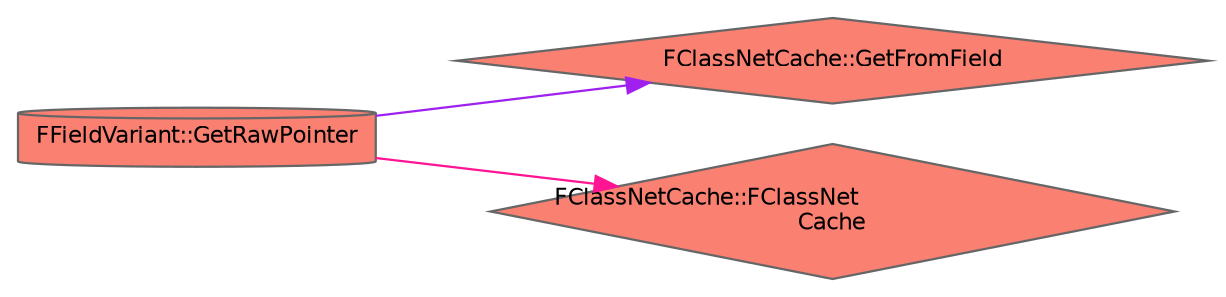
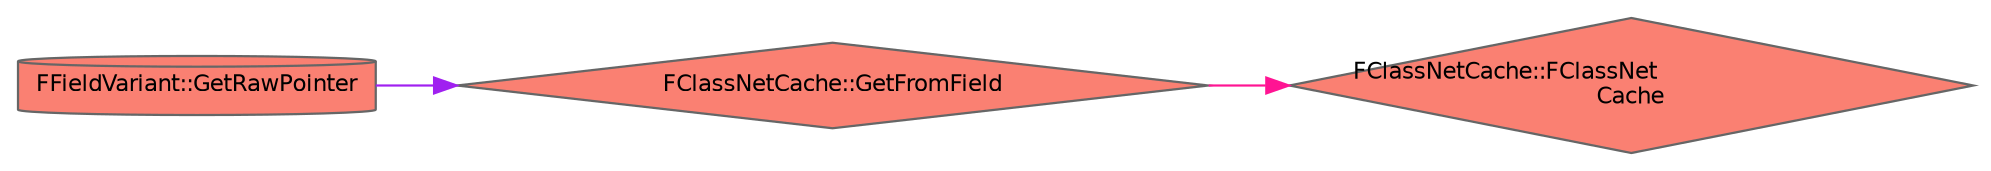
(485, 171) -> (1237, 86)
